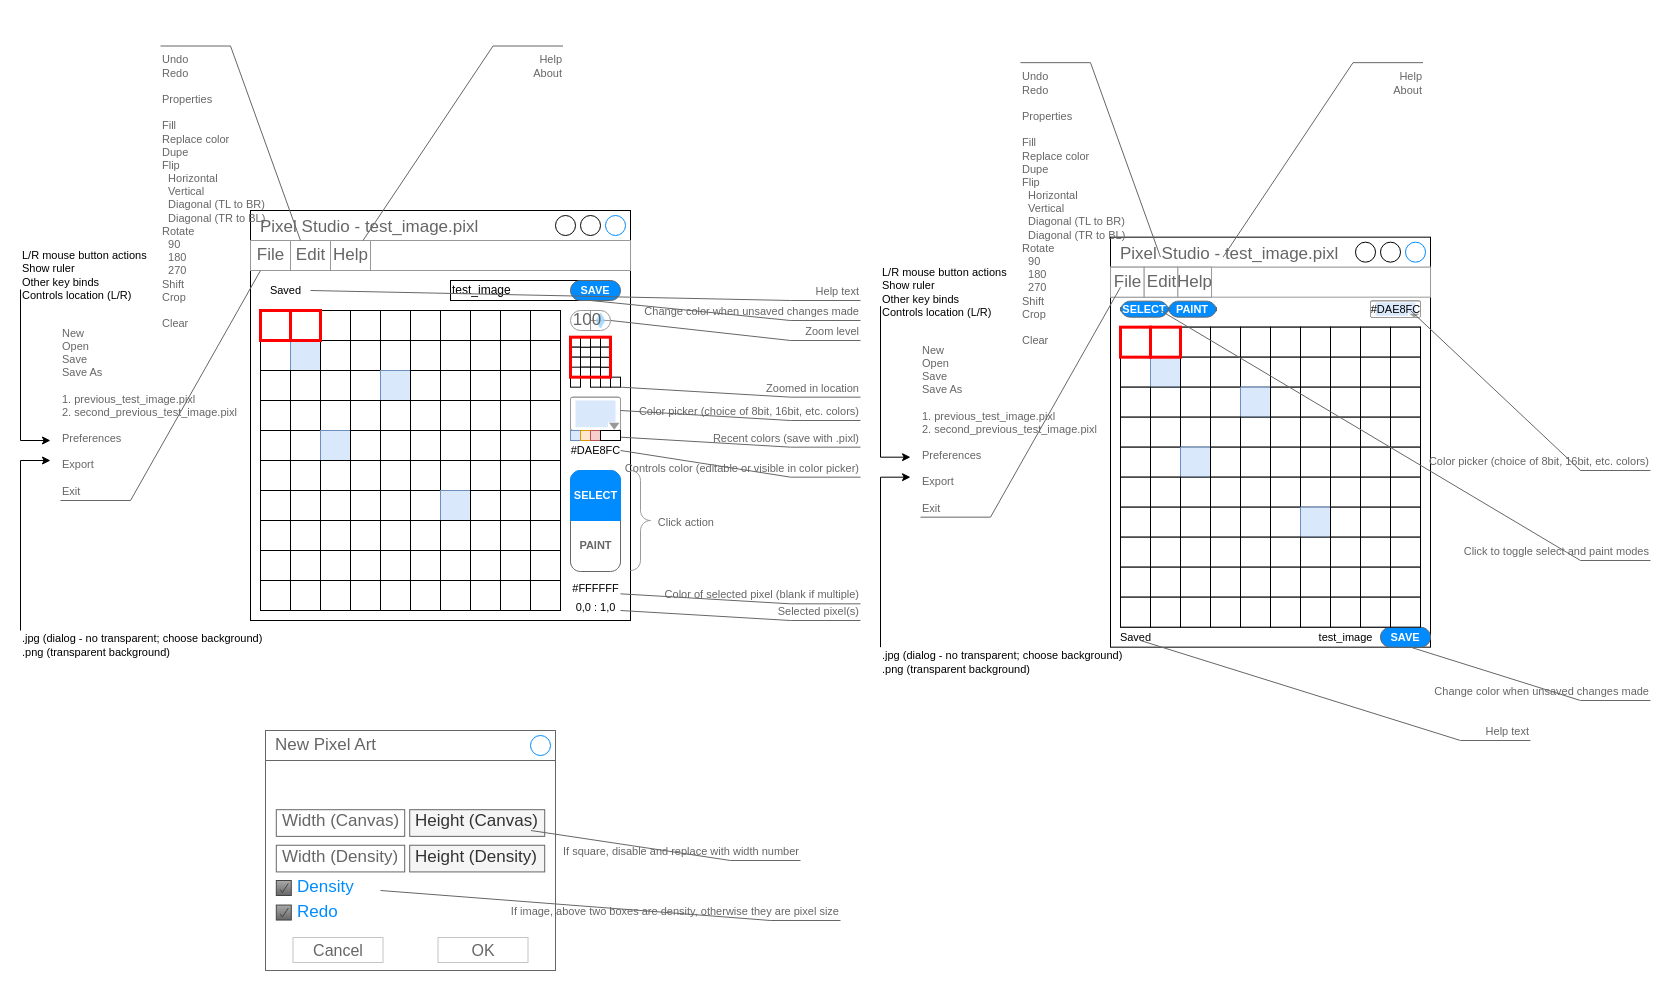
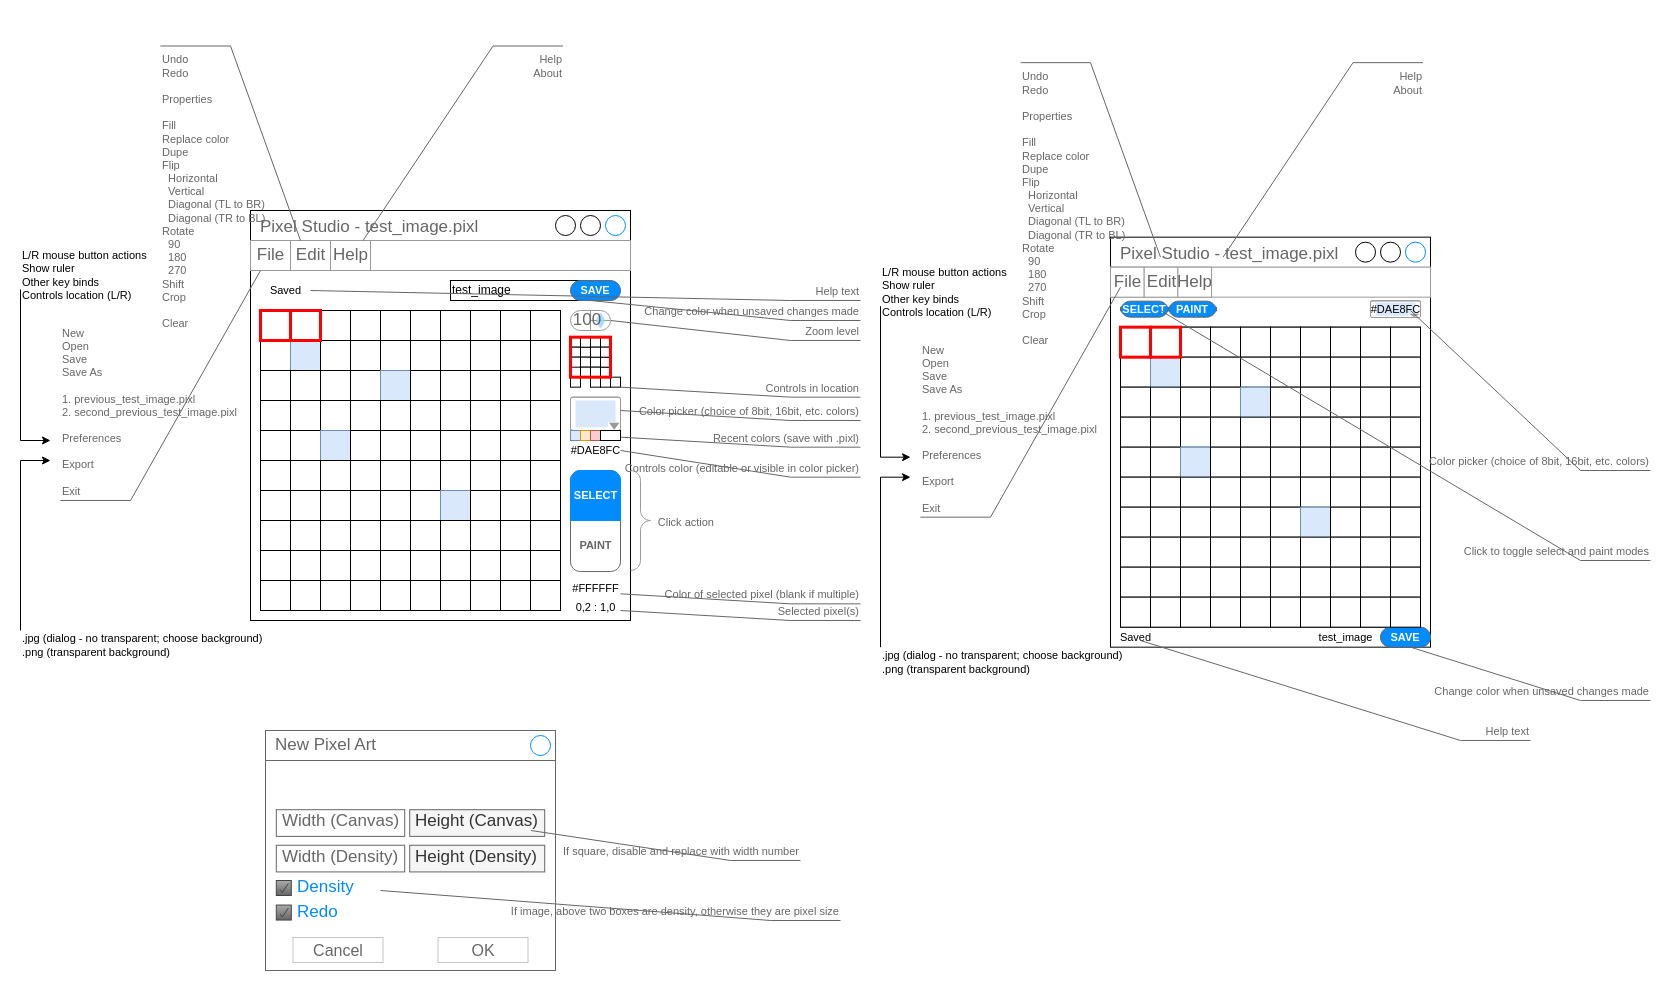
(811, 388) -> (806, 388)
(596, 608) -> (596, 608)
